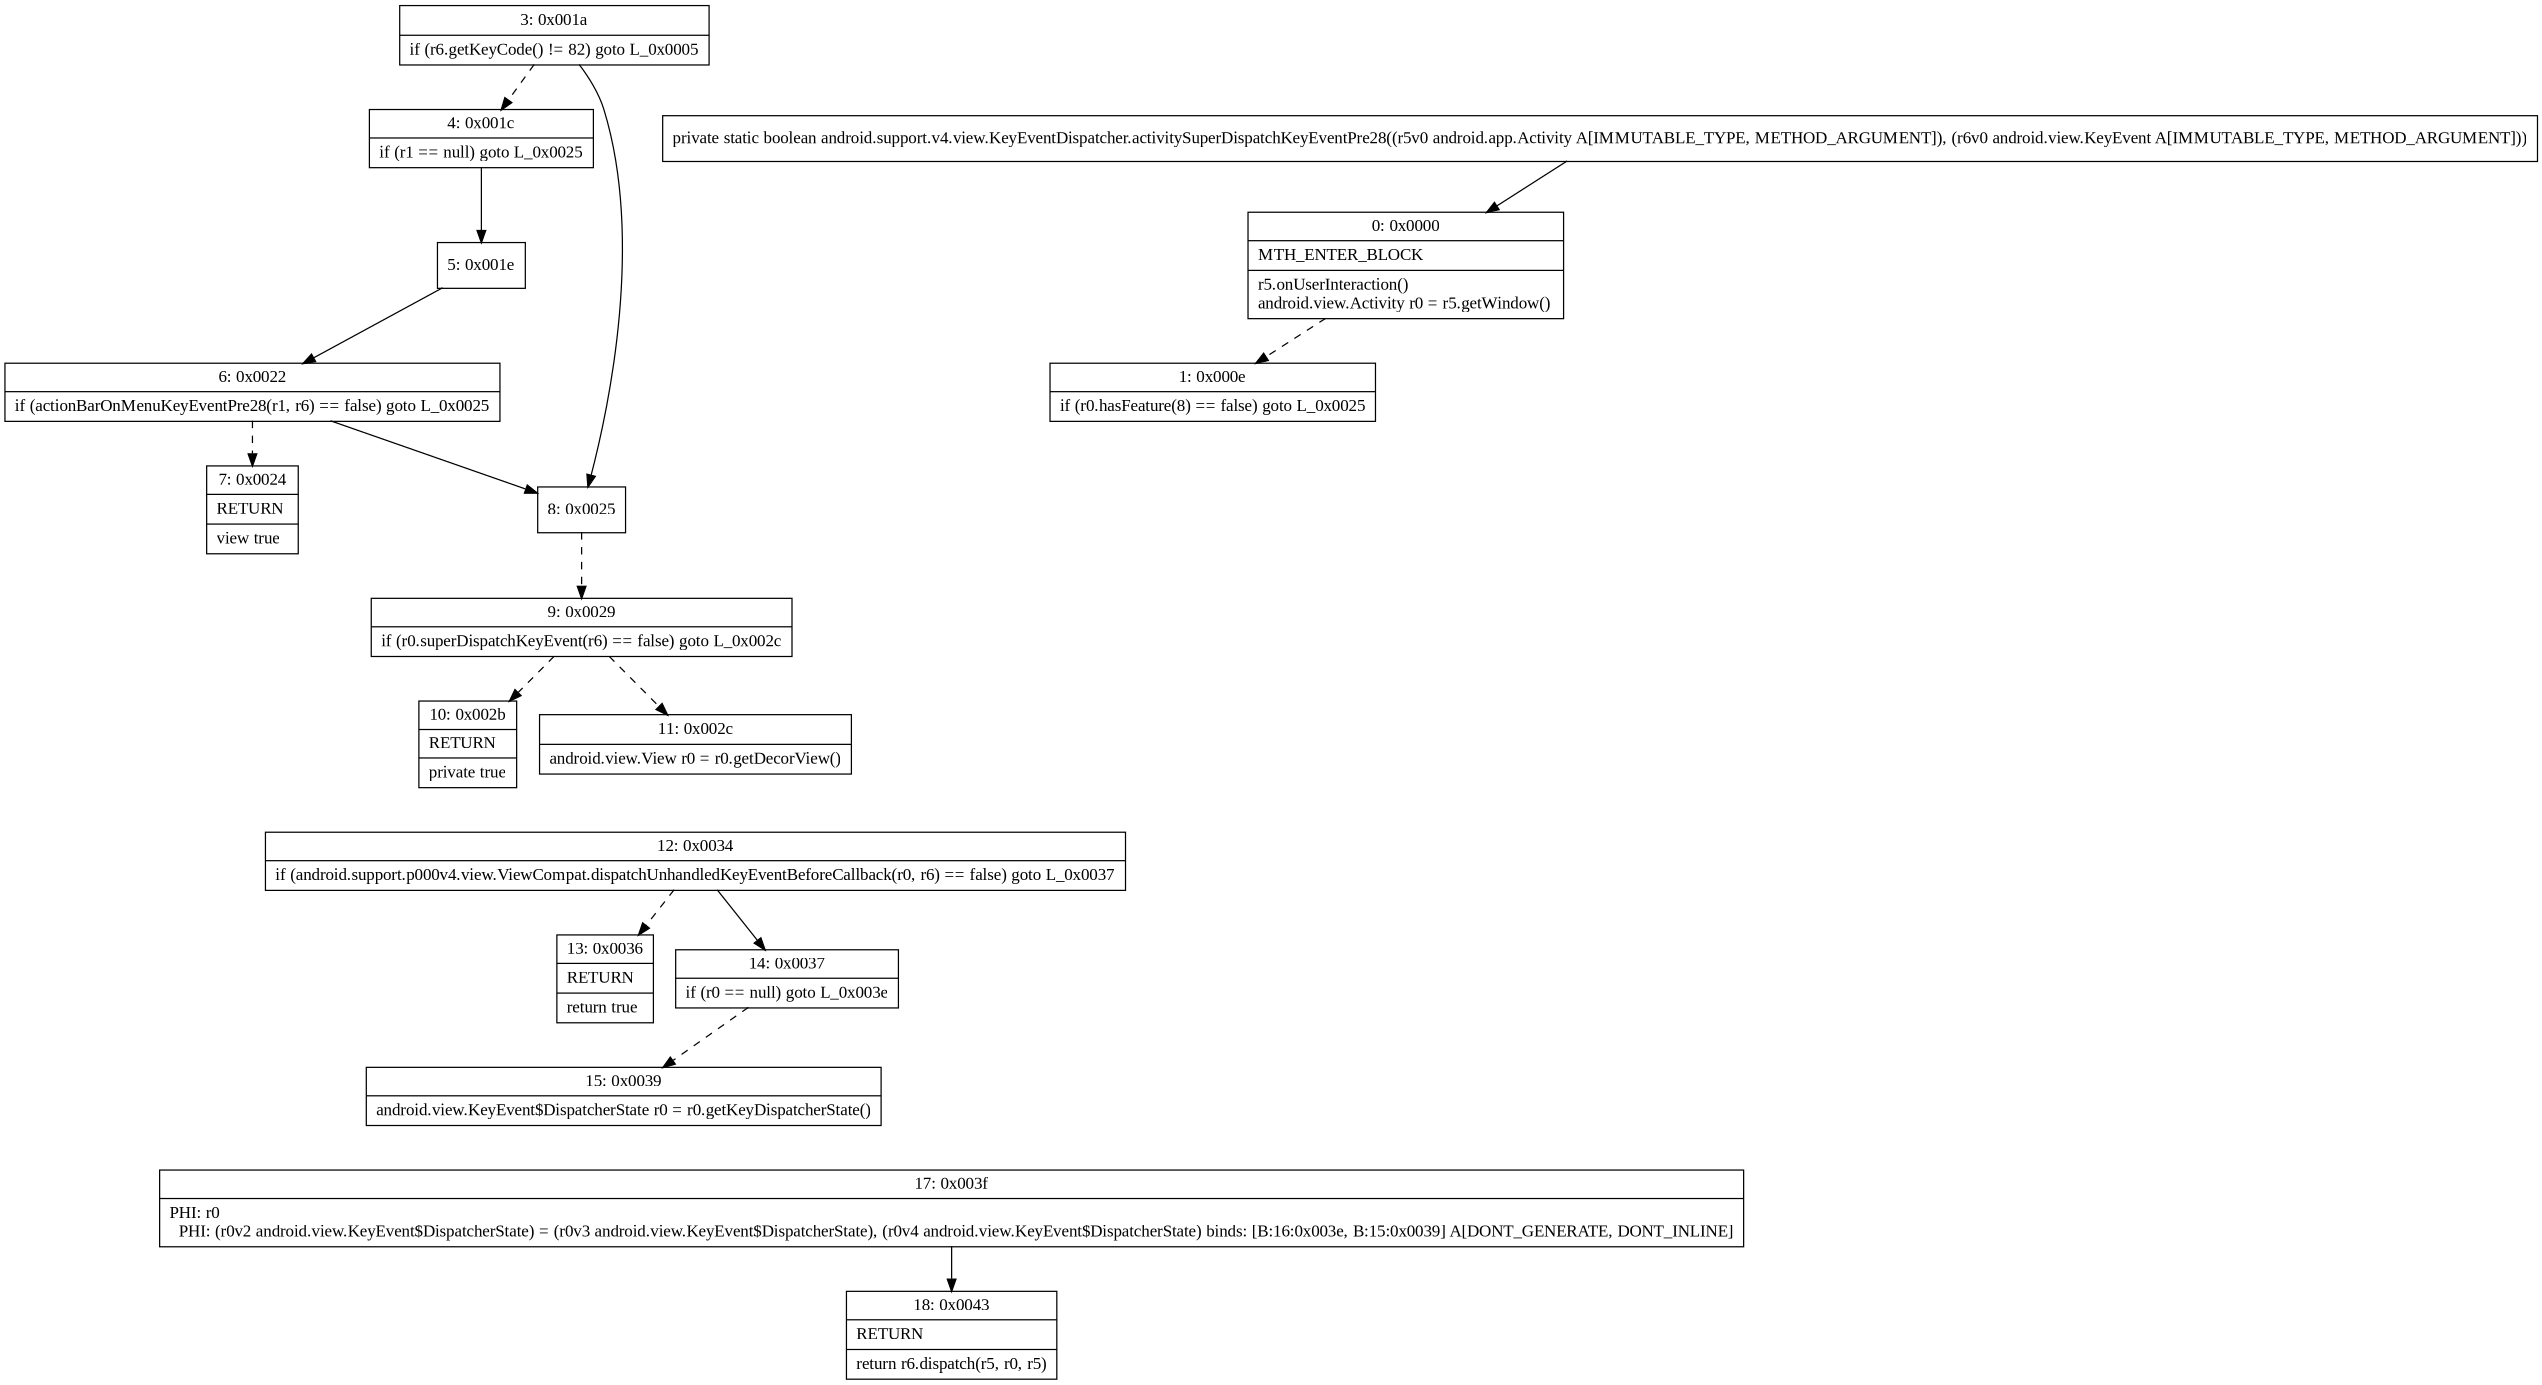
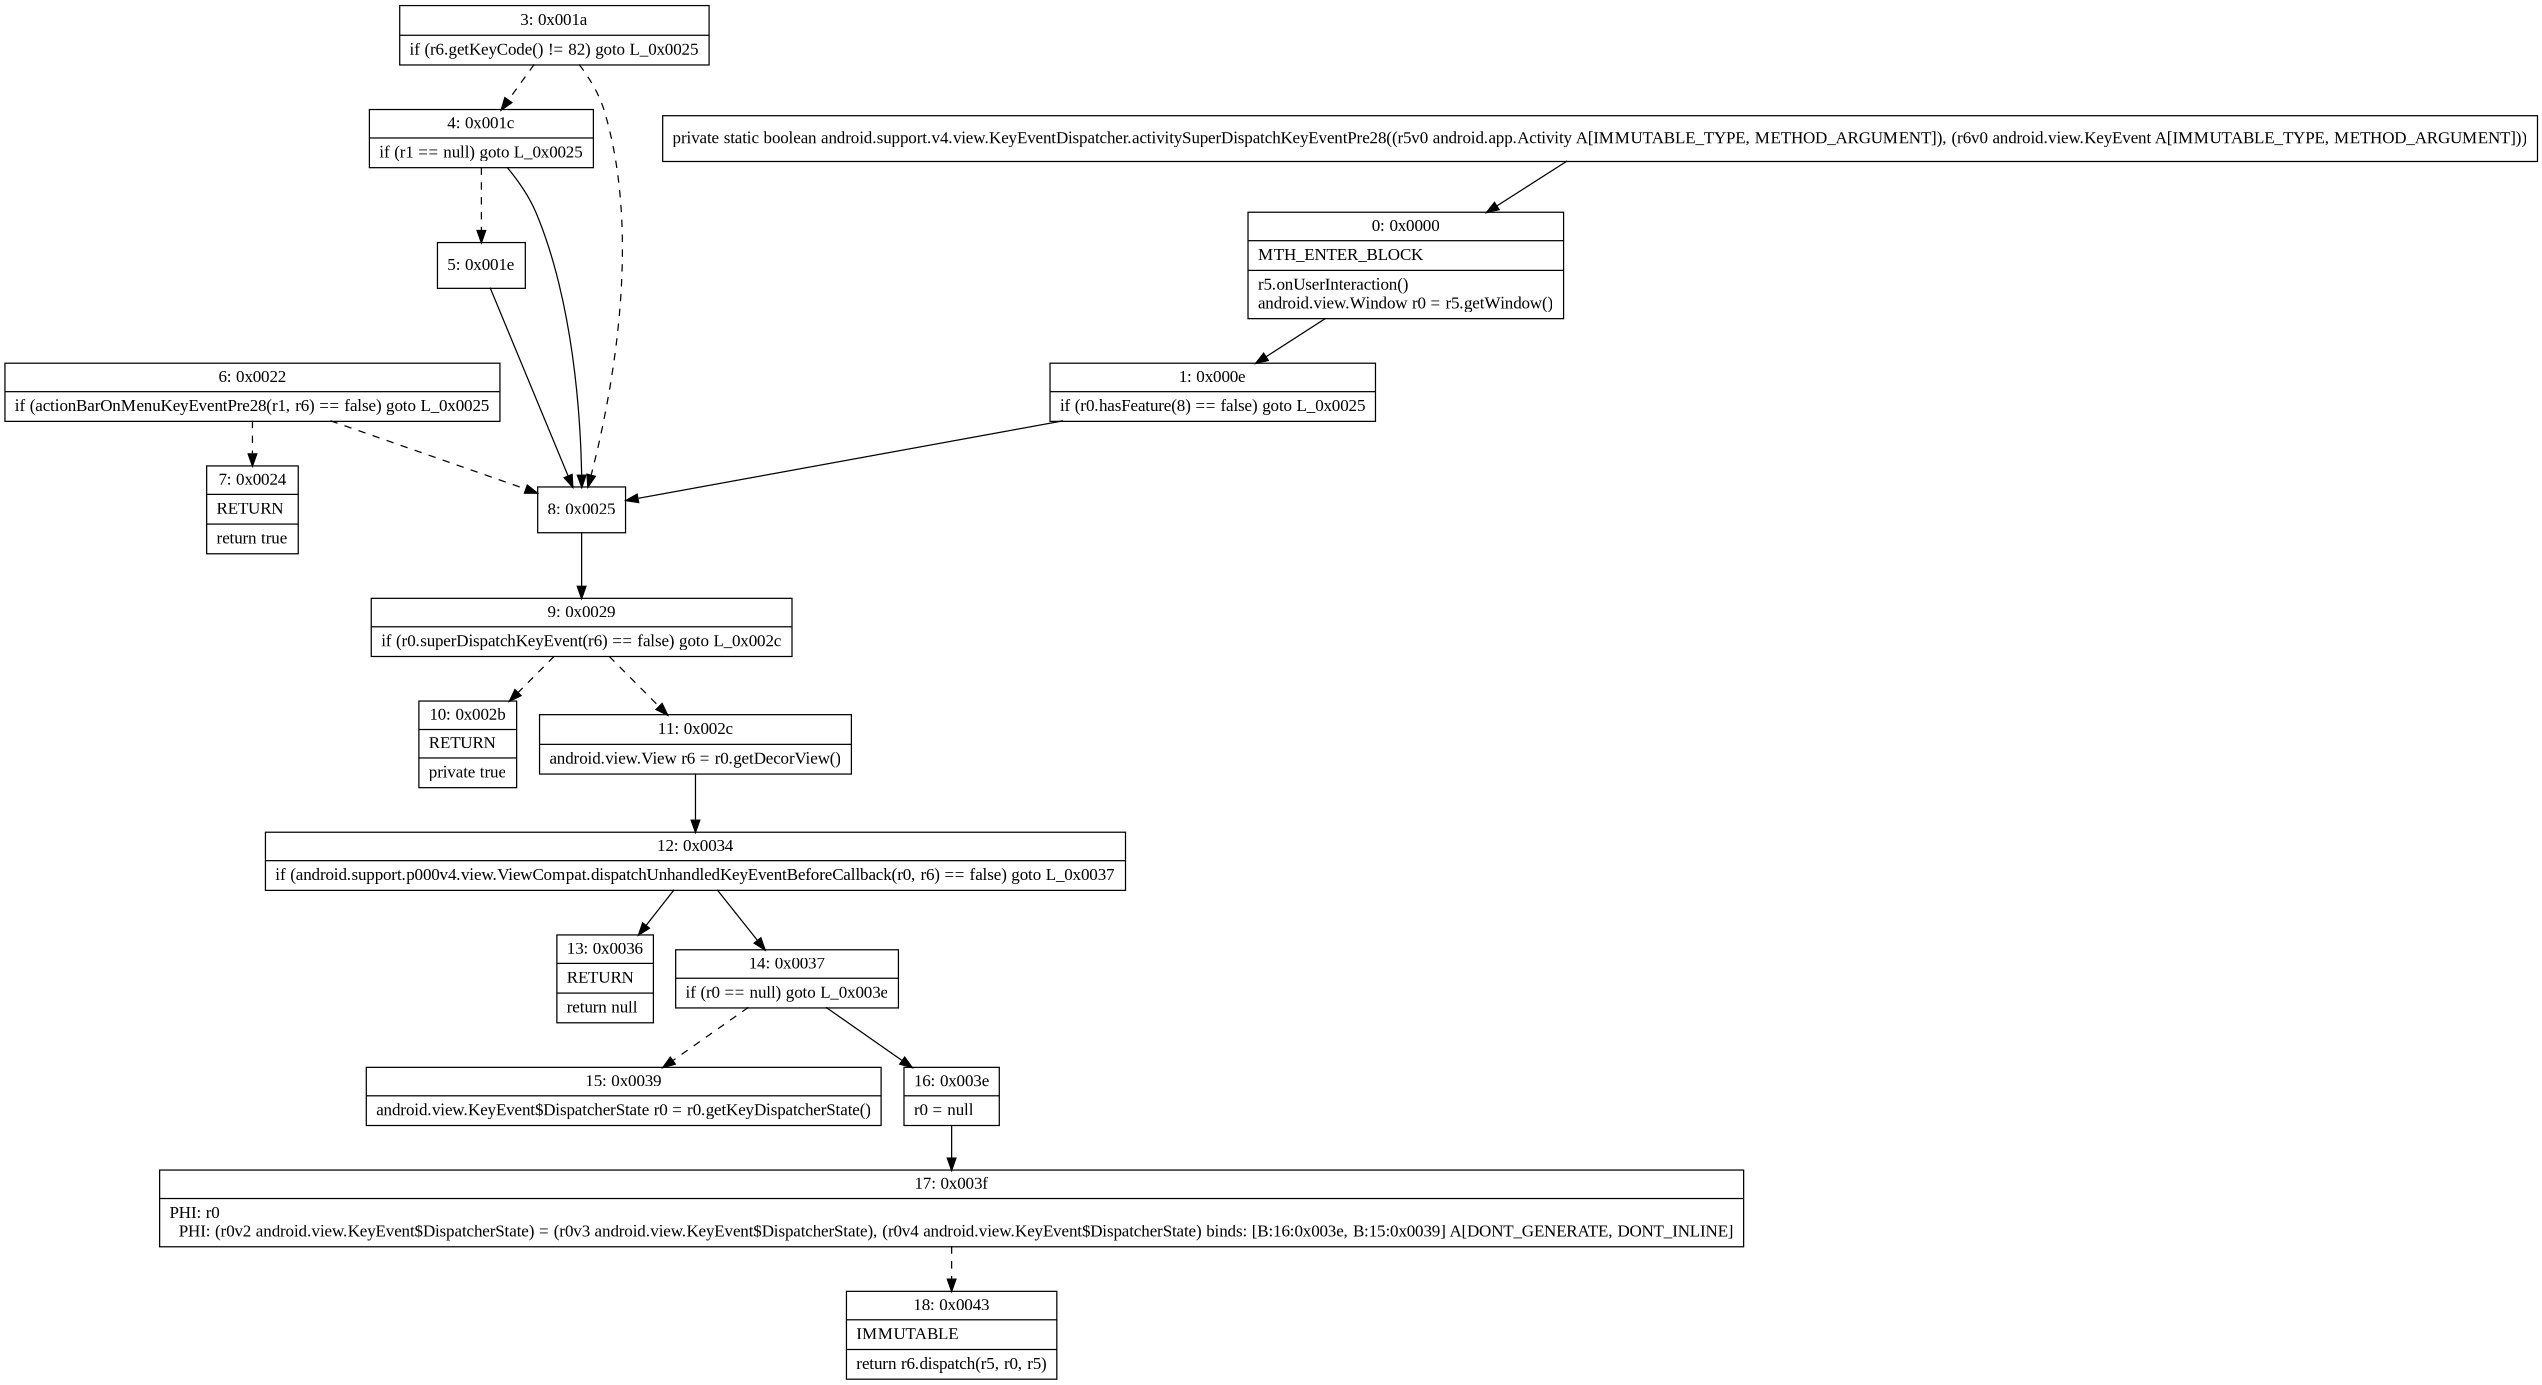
(554, 49) -> (554, 49)
(481, 199) -> (481, 199)
(622, 267) -> (622, 267)
(1405, 303) -> (1406, 303)
none -> (566, 315)
(378, 323) -> (529, 382)
(1296, 338) -> (1296, 338)
(428, 455) -> (428, 455)
none -> (851, 460)
(249, 538) -> (252, 538)
(582, 559) -> (582, 559)
(695, 759) -> (695, 759)
none -> (695, 797)
(660, 908) -> (660, 908)
(603, 1007) -> (603, 1007)
none -> (952, 1096)
(952, 1263) -> (952, 1263)
(890, 1334) -> (908, 1334)
